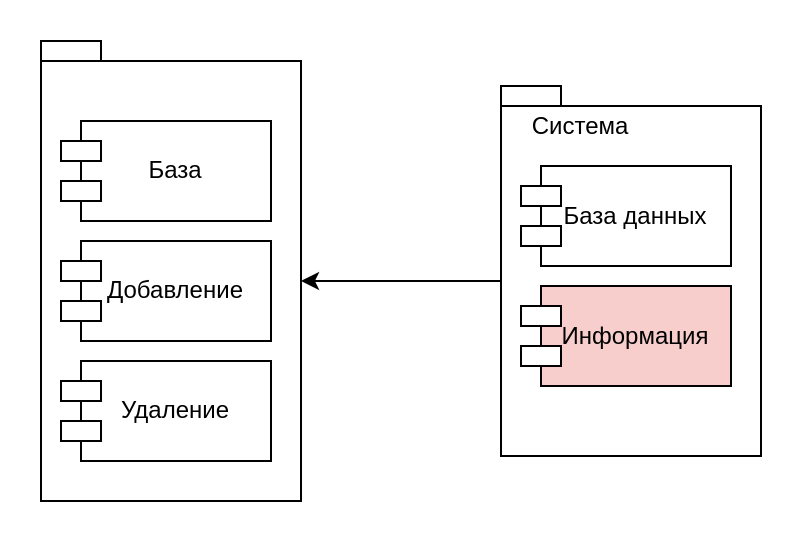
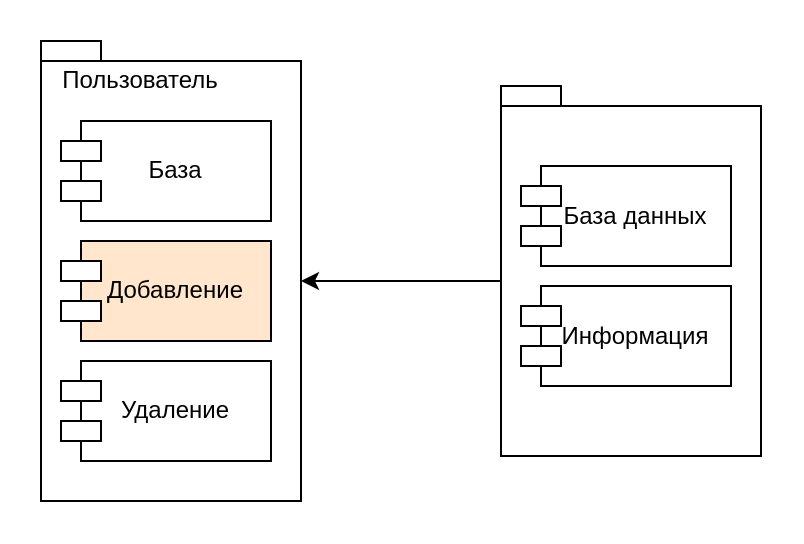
none -> (141, 81)
(581, 126) -> none
(176, 291) -> (176, 291)
(636, 336) -> (636, 336)
